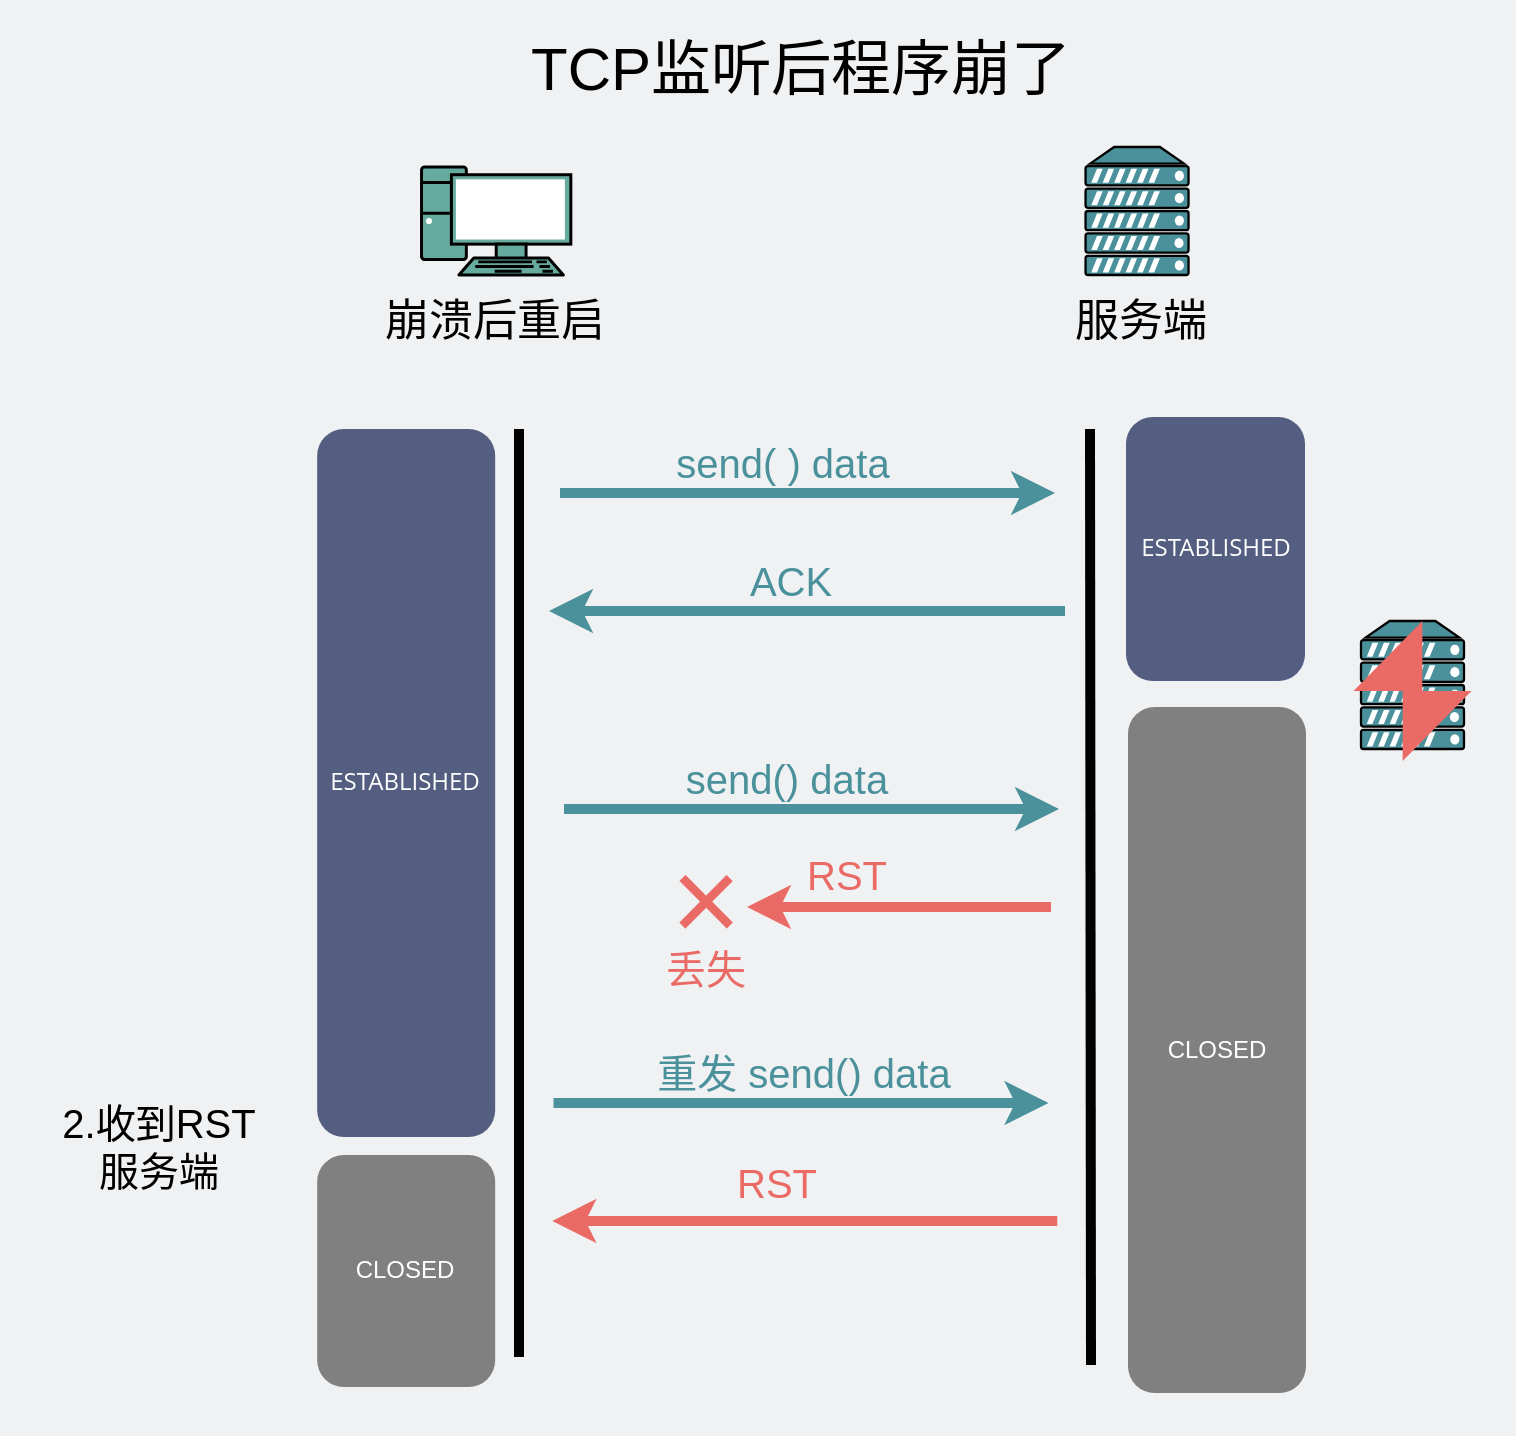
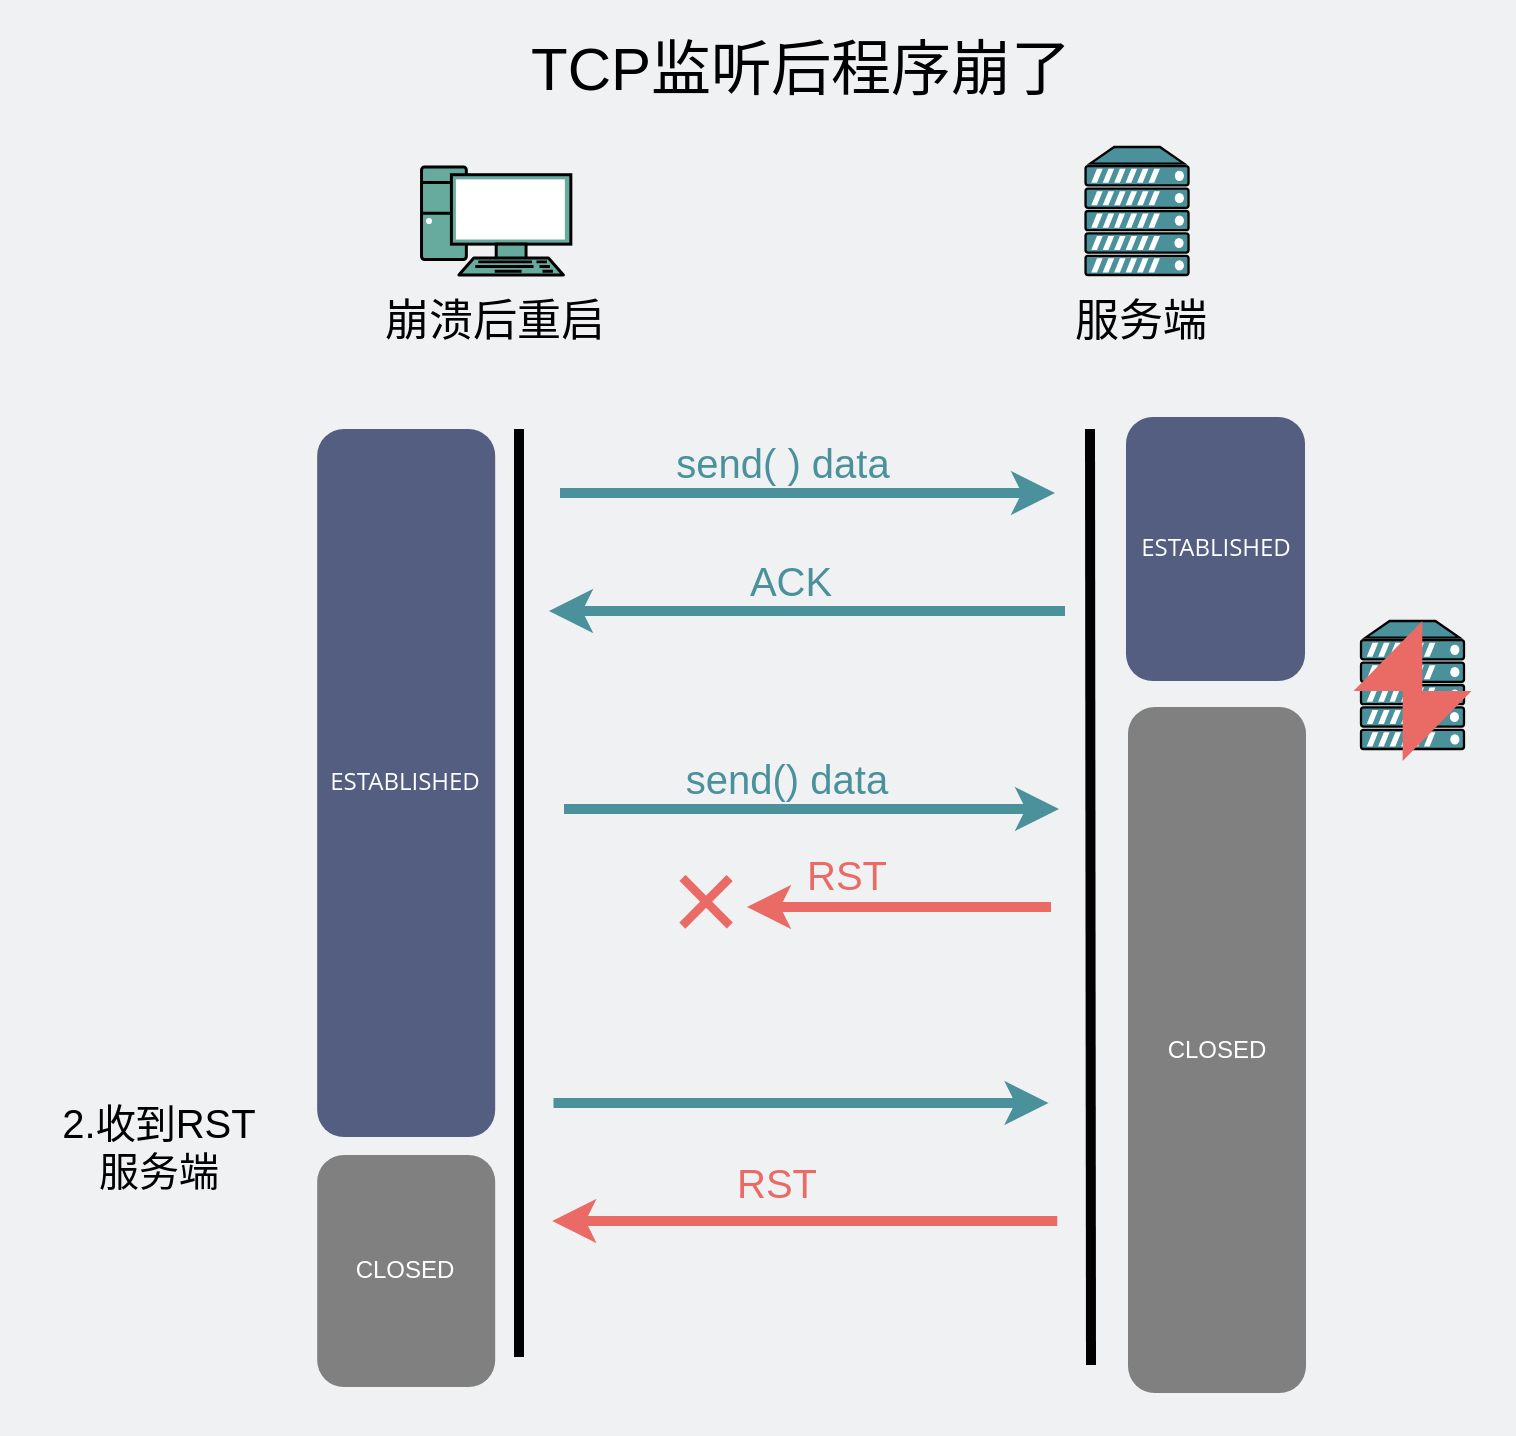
(707, 969) -> none
(805, 1072) -> none
